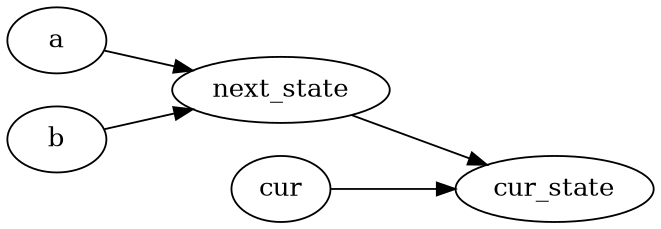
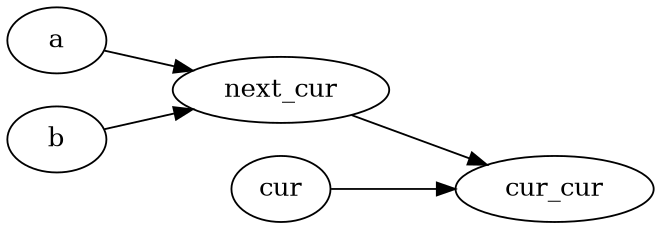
(281, 90) -> (281, 90)
(555, 189) -> (555, 189)
